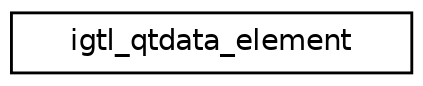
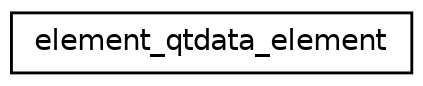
(212, 43) -> (212, 43)
